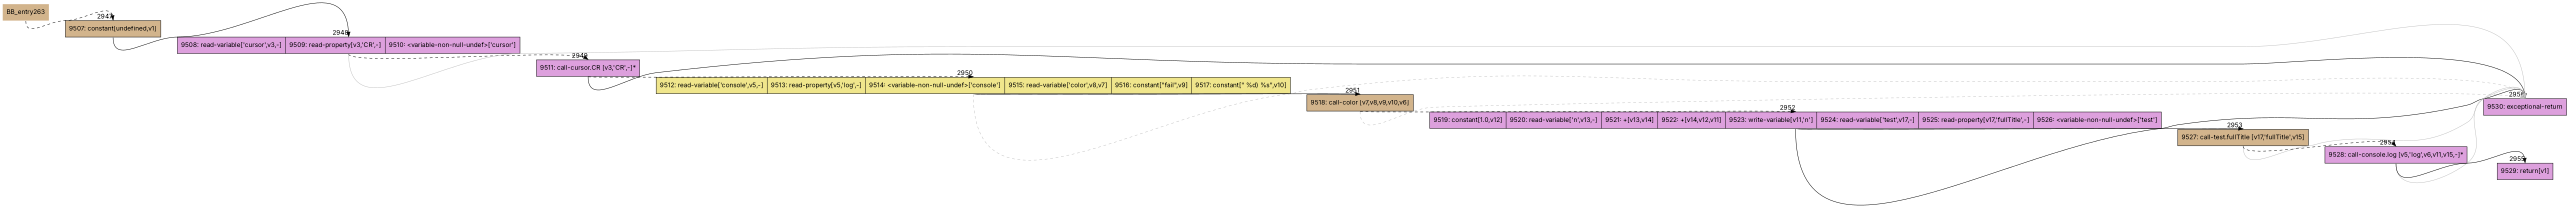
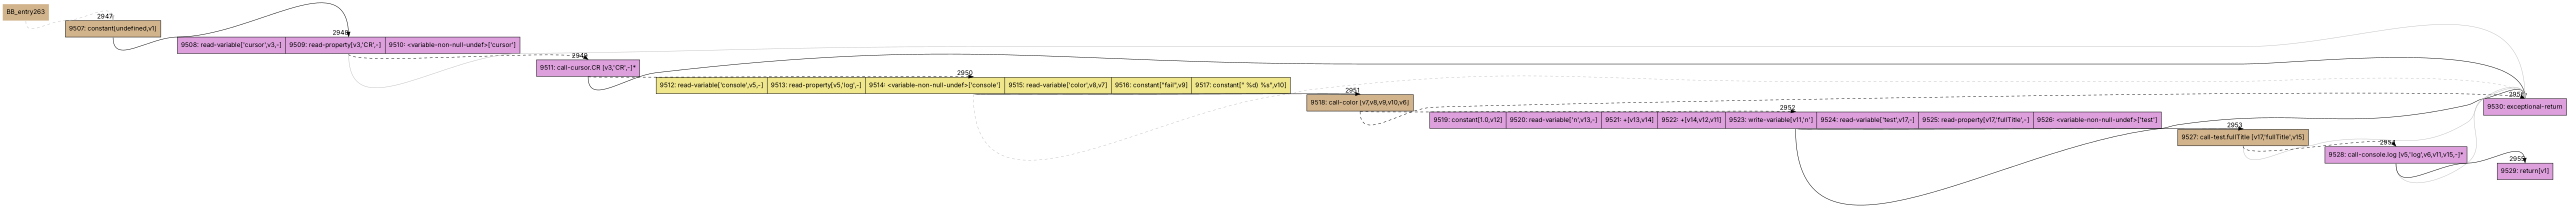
(68, 20) -> (68, 20)
(1935, 97) -> (1935, 97)
